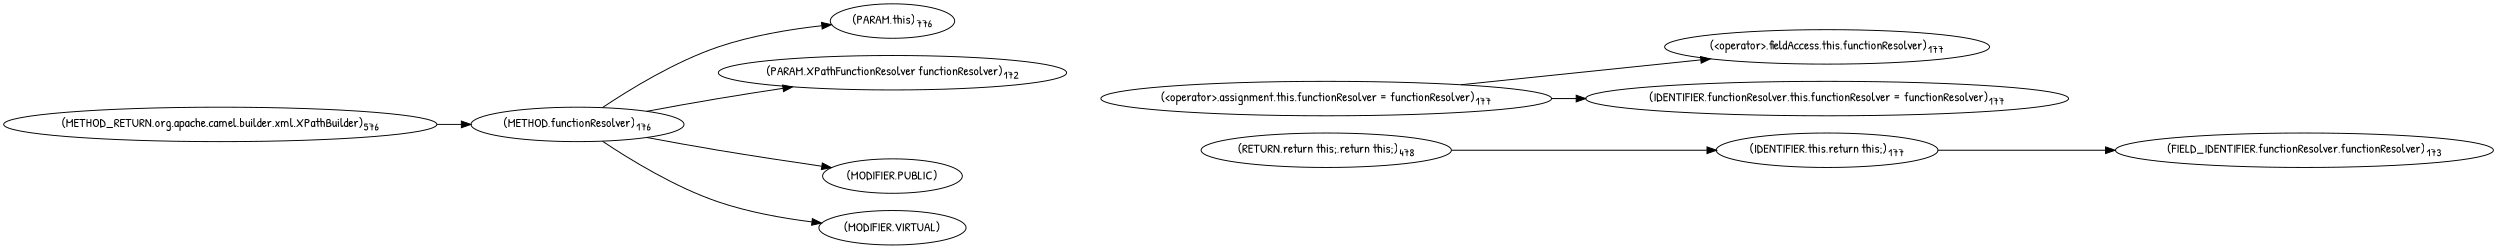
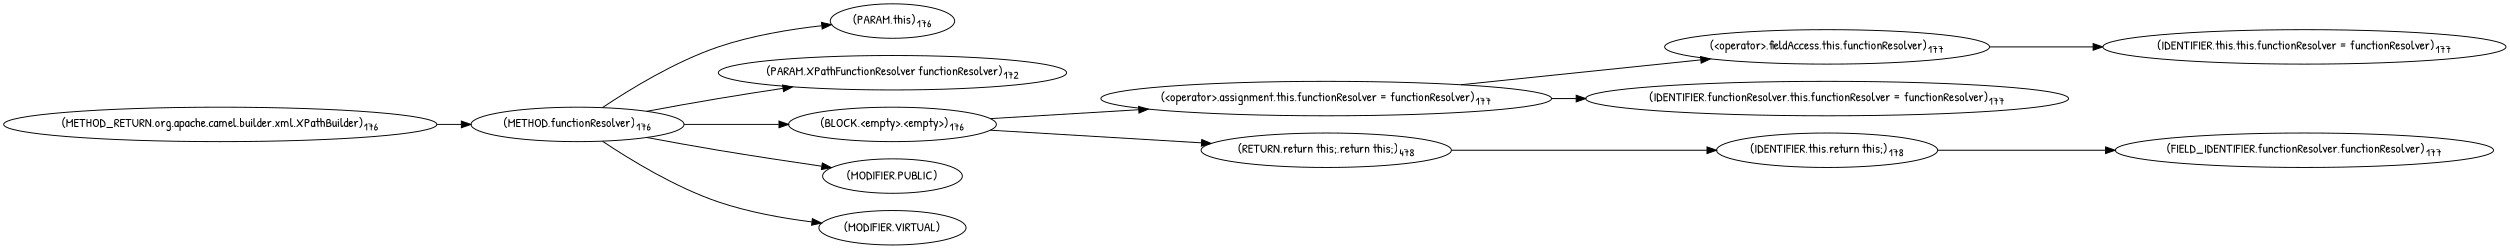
(925, 20) -> (925, 20)
none -> (2304, 47)
(371, 123) -> (371, 123)
none -> (892, 124)
(1896, 149) -> (1896, 149)
(2434, 149) -> (2434, 149)
